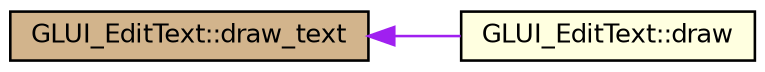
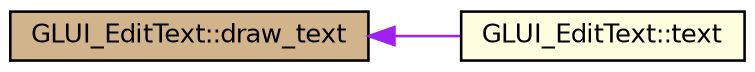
(608, 36) -> (603, 36)
